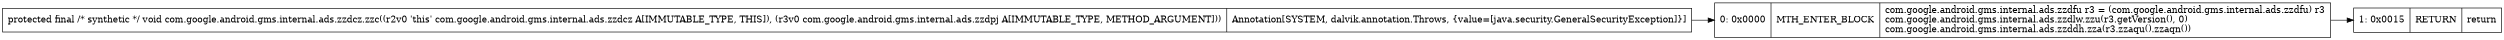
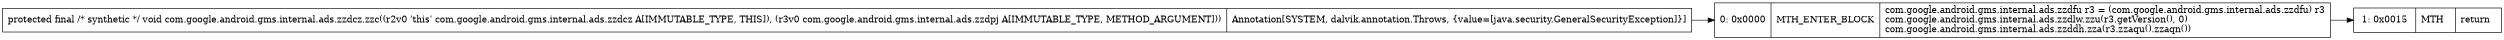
(2436, 20) -> (2432, 20)
